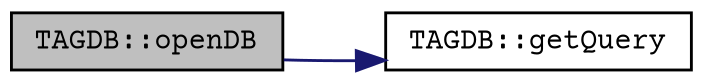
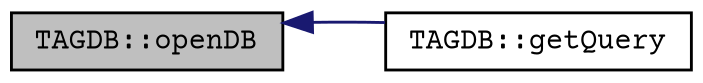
(320, 61) -> (349, 22)
